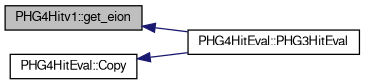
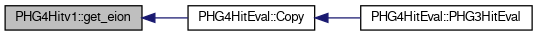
(172, 30) -> (171, 18)
